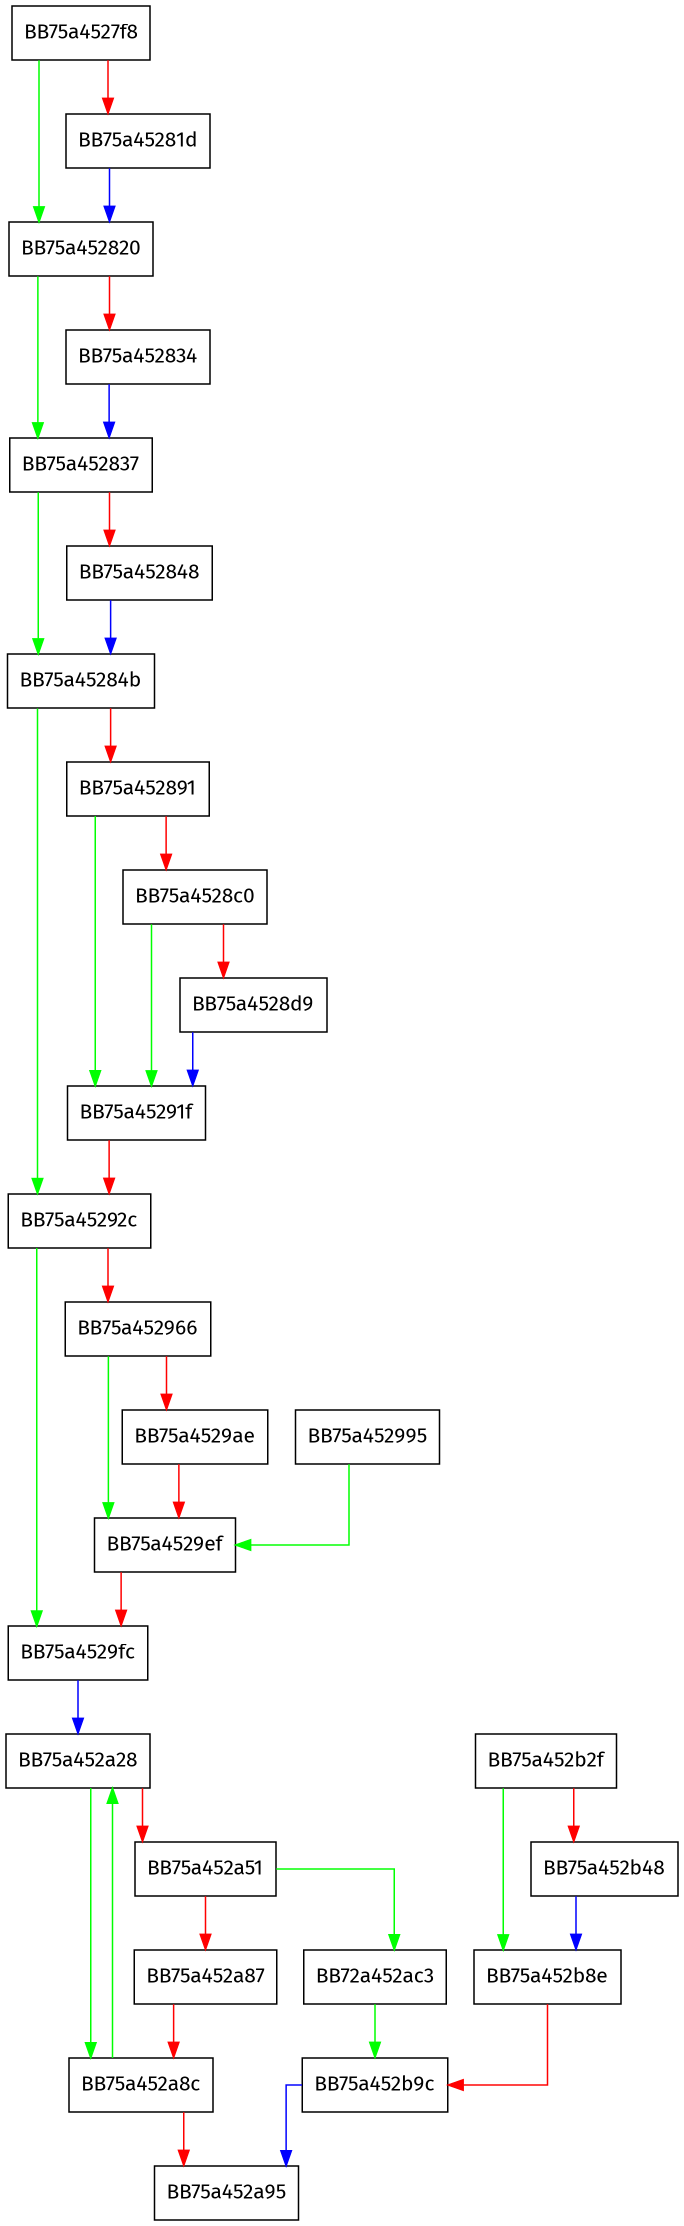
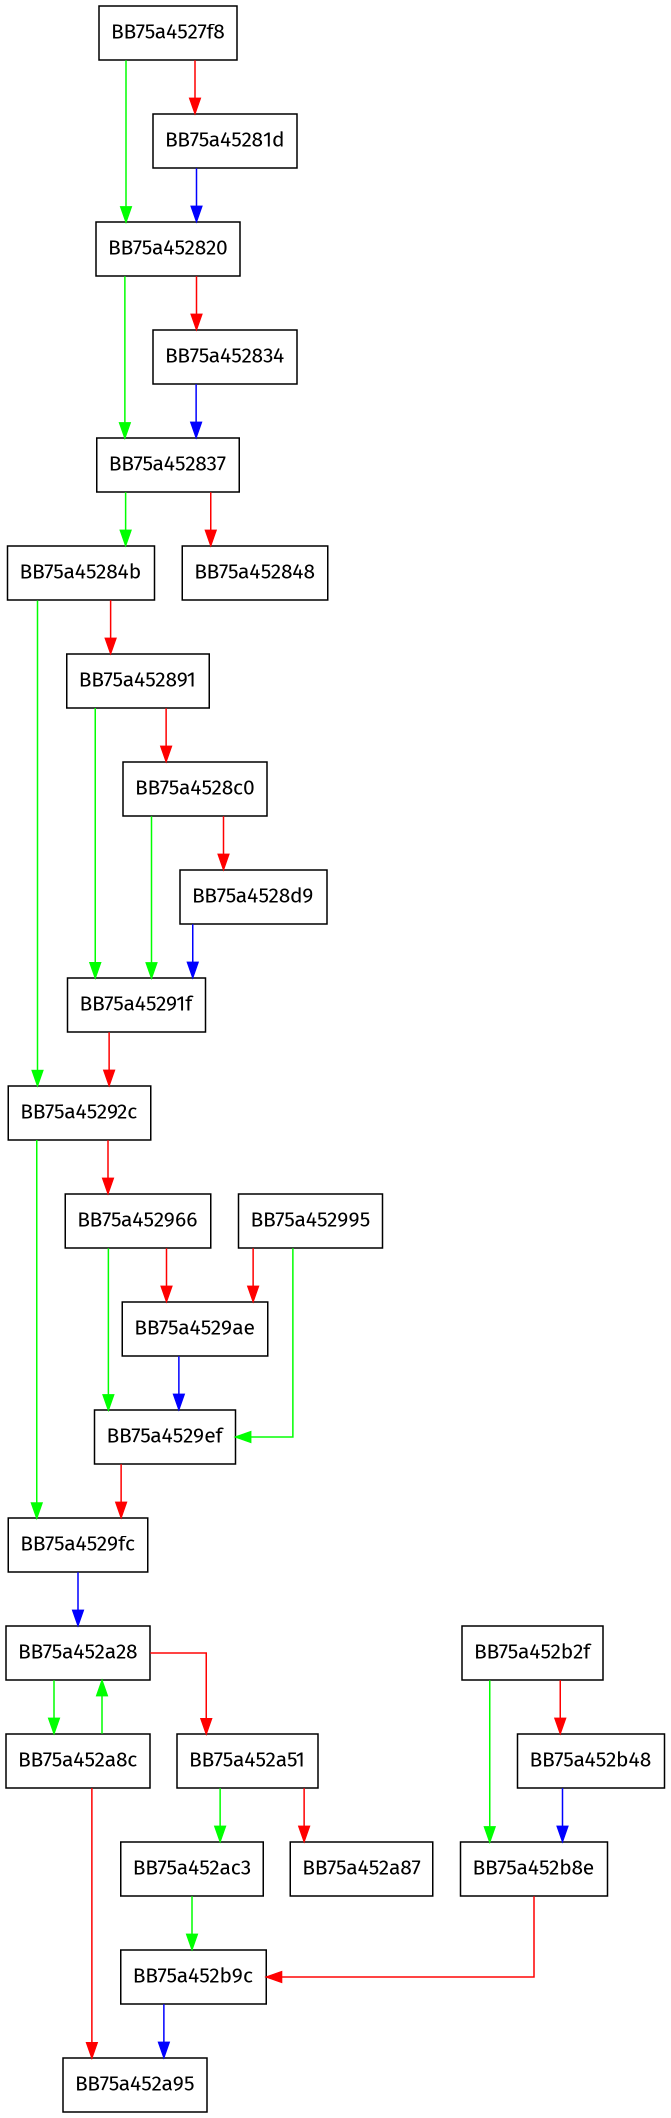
(111, 619) -> none
none -> (253, 1267)
(179, 1483) -> (179, 1375)
(375, 1977) -> (192, 1869)
(174, 2023) -> none
